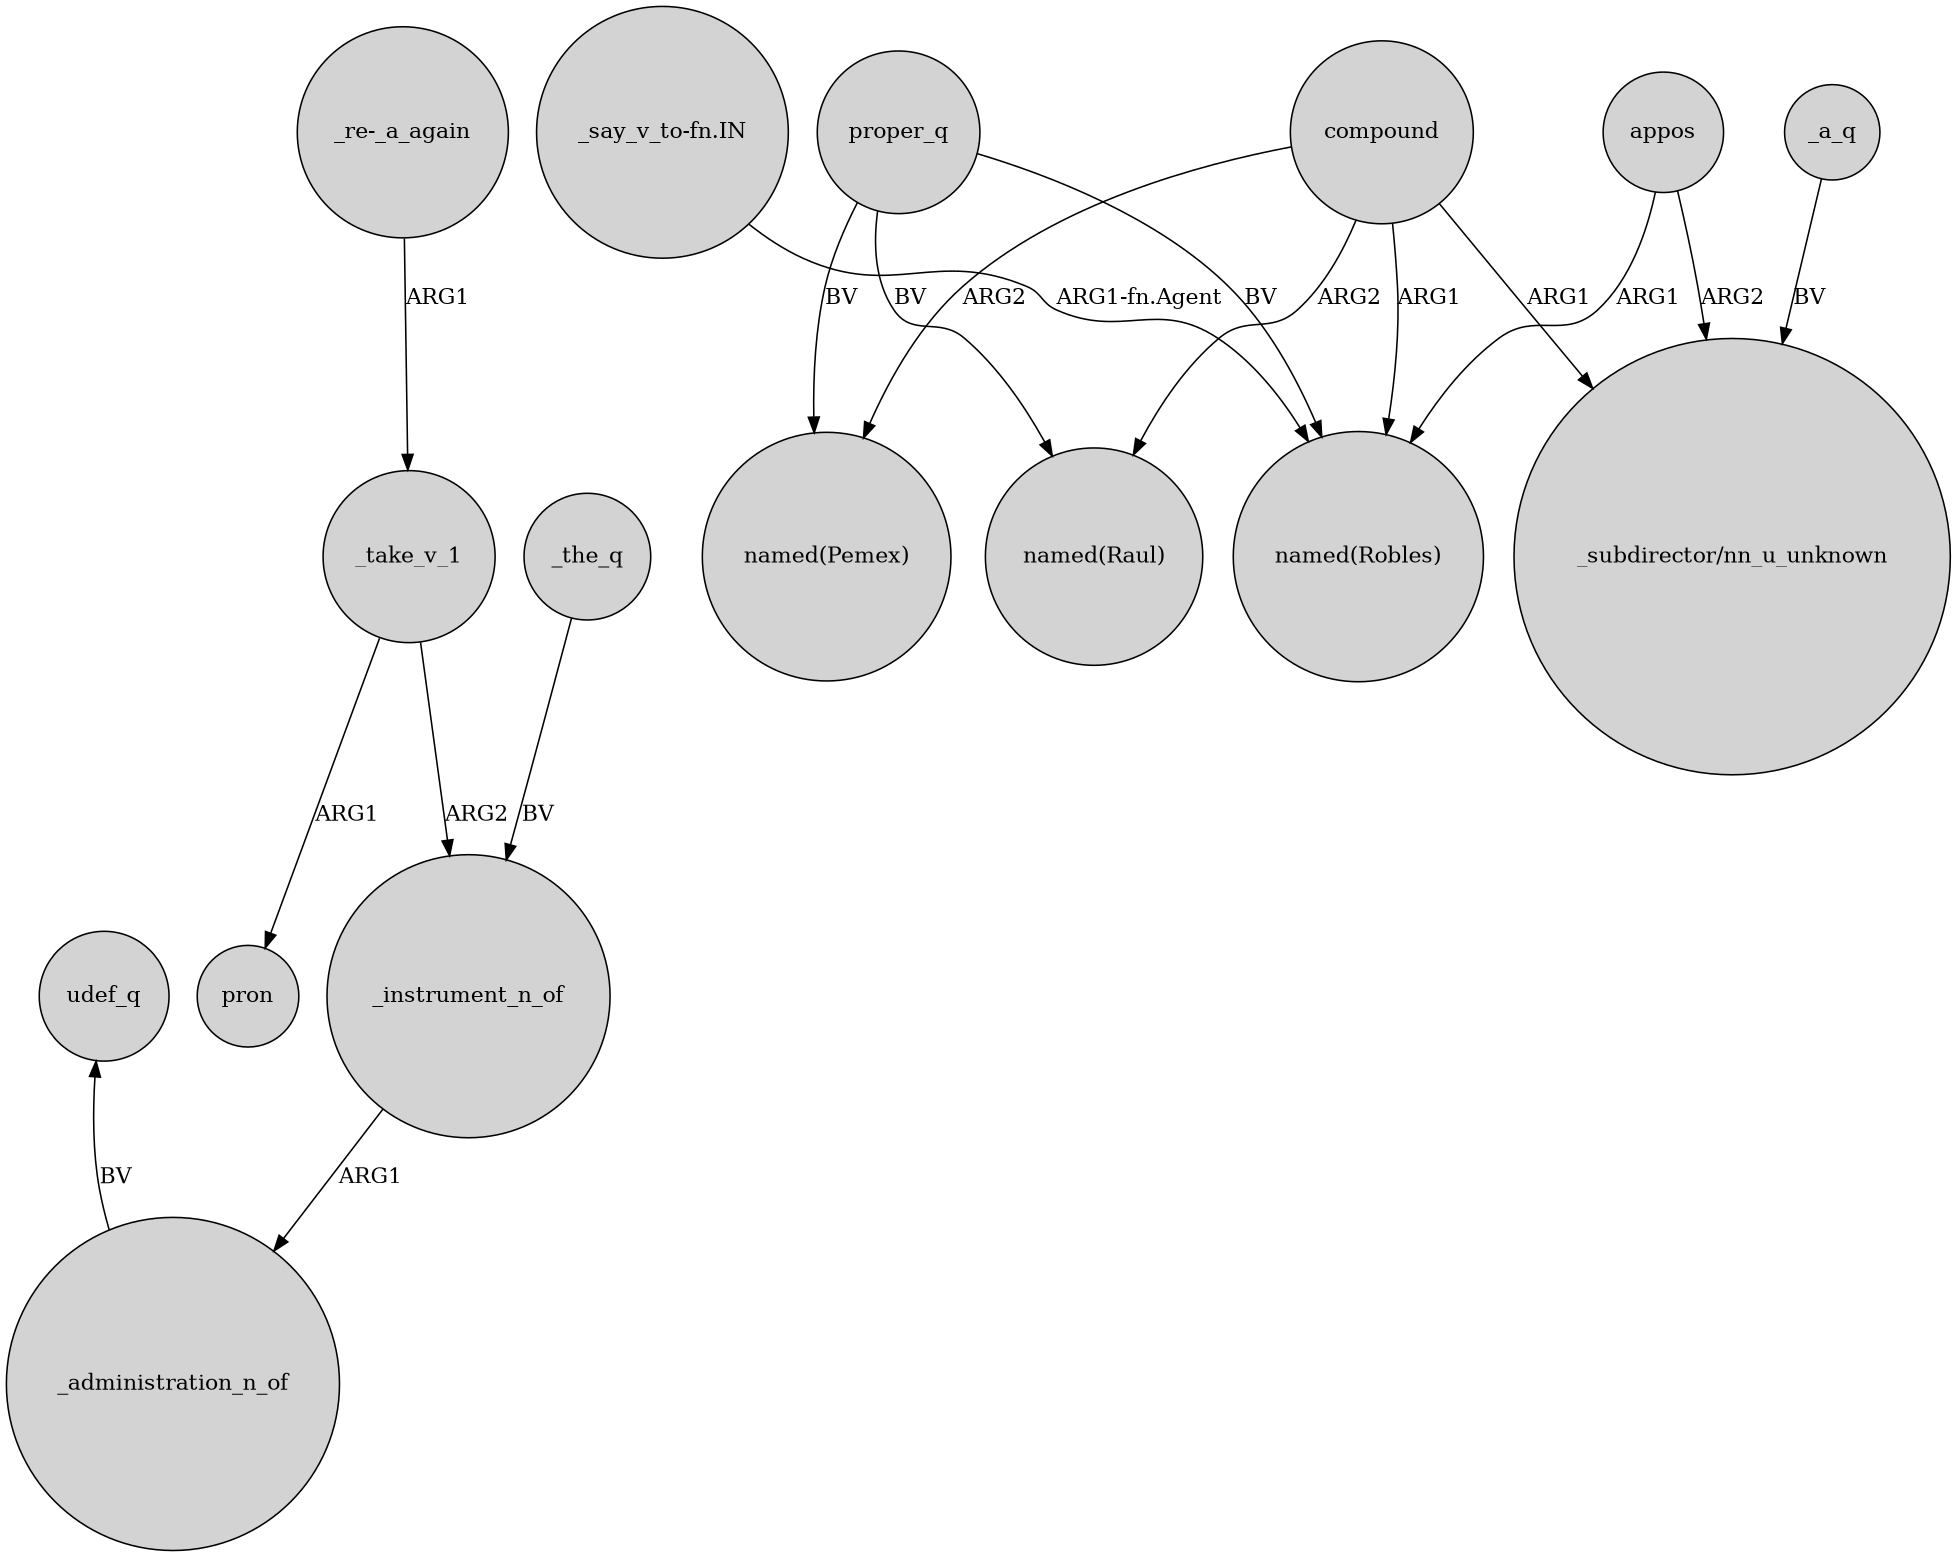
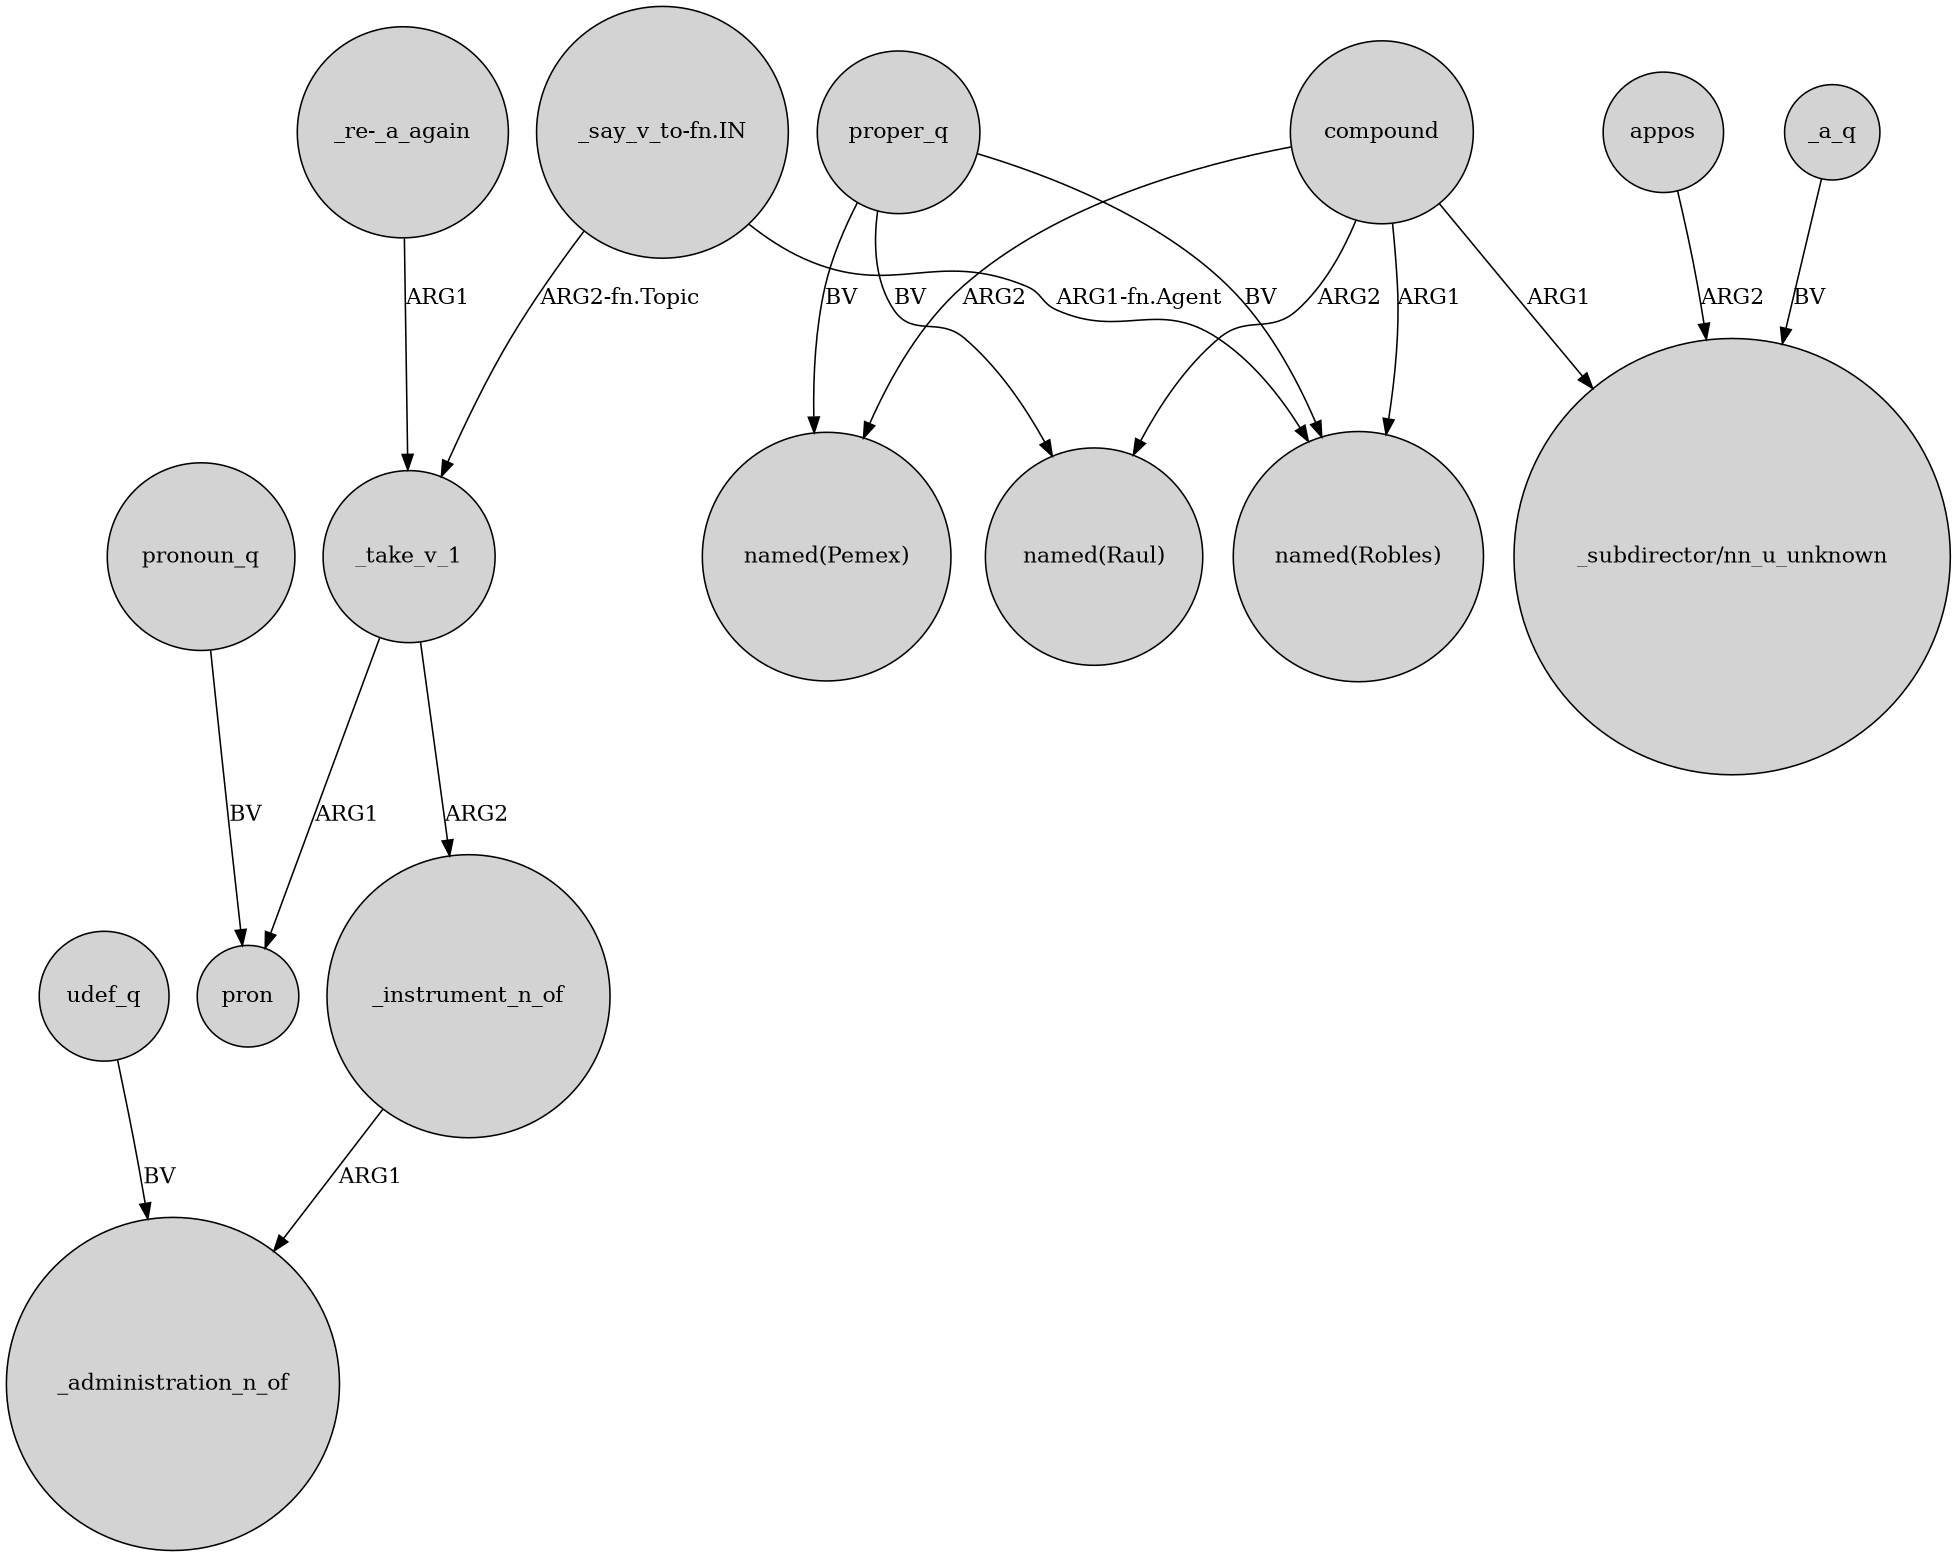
(1555, 325) -> none
none -> (508, 342)
none -> (201, 557)
(587, 557) -> none
(95, 1154) -> (132, 1132)
